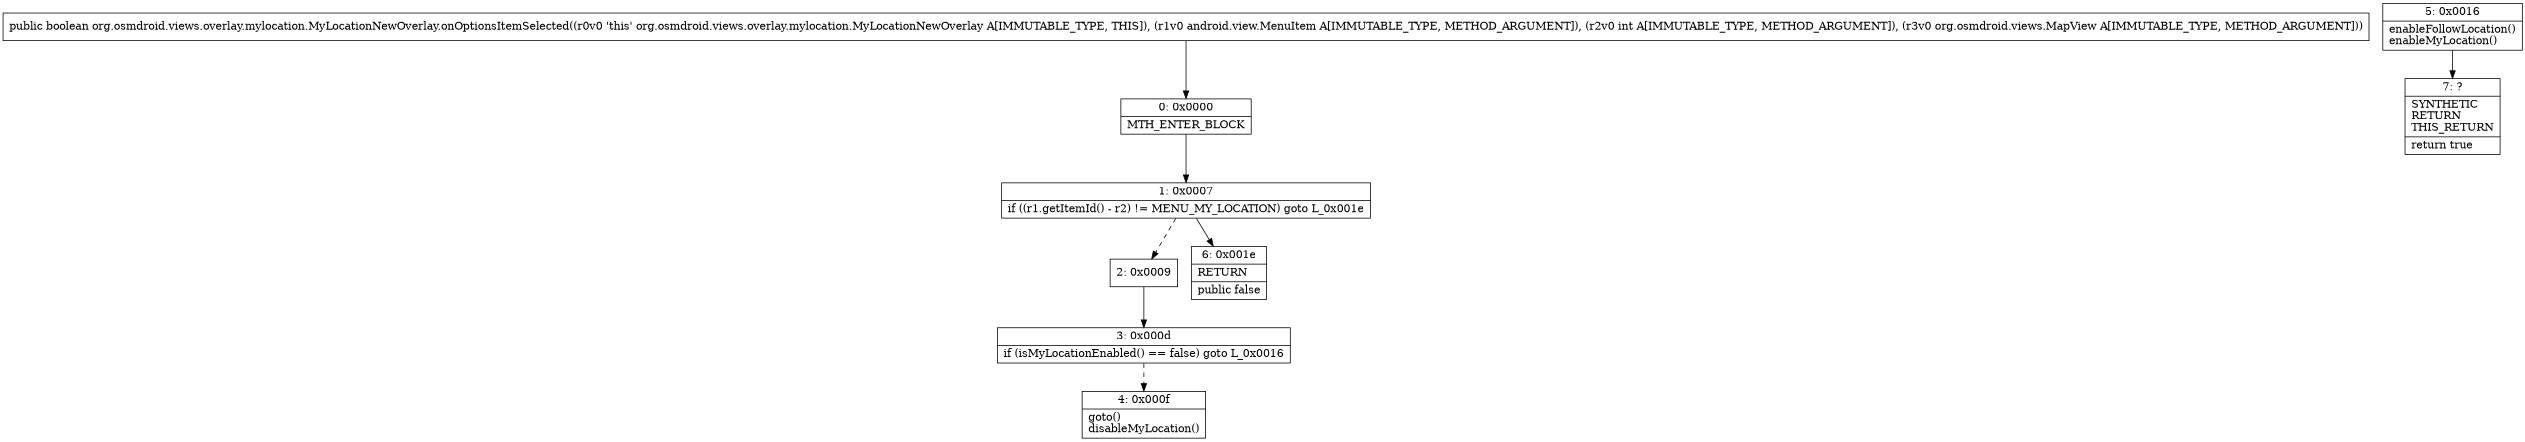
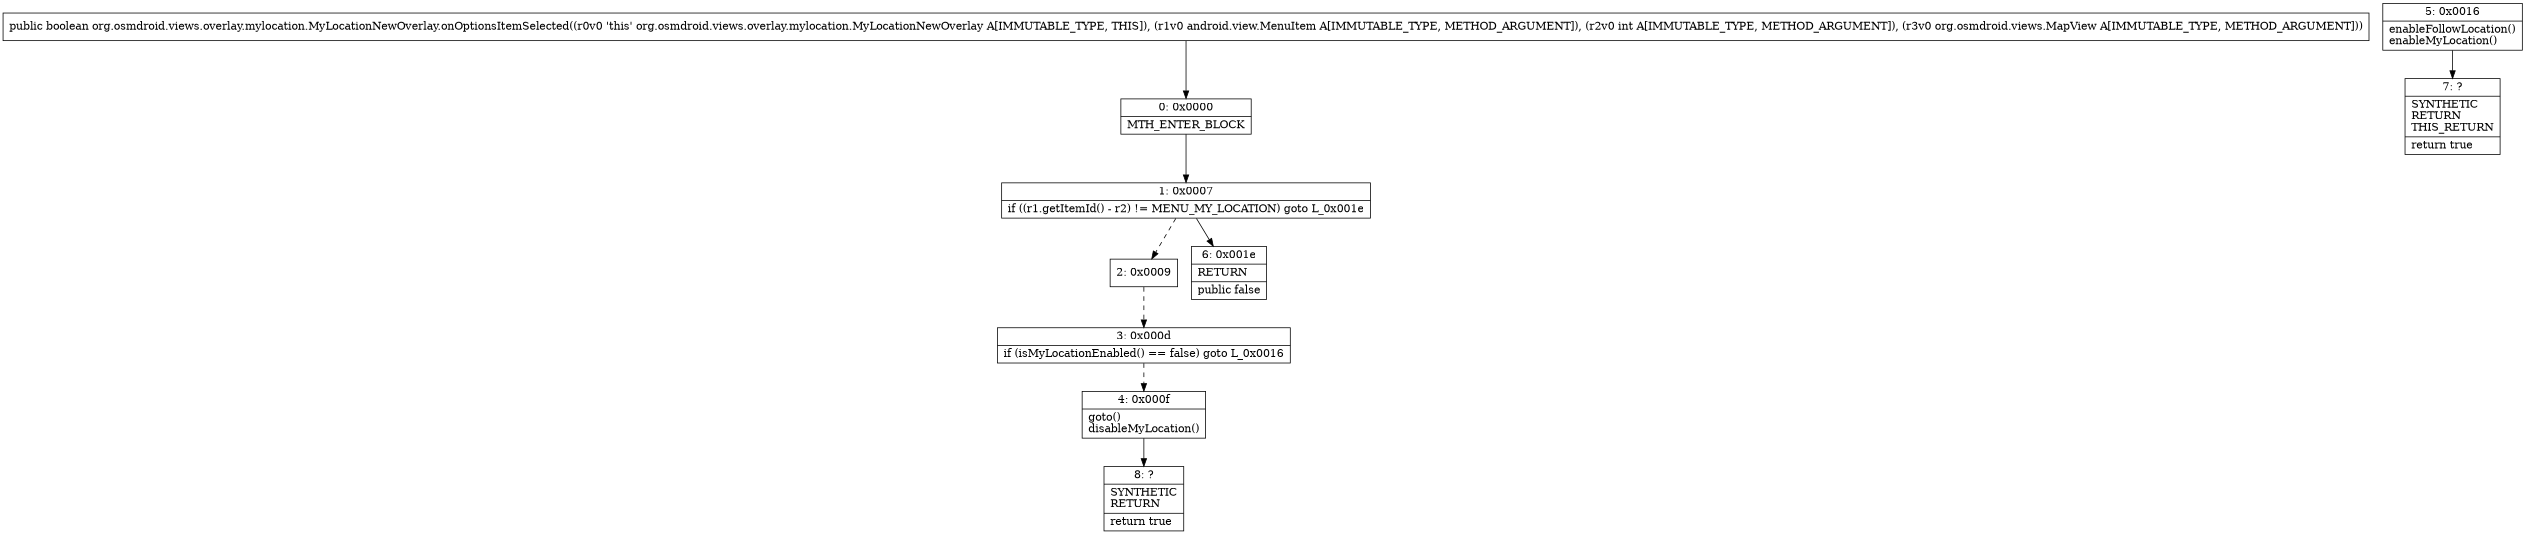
(1144, 303) -> (1144, 303)
none -> (1144, 499)
